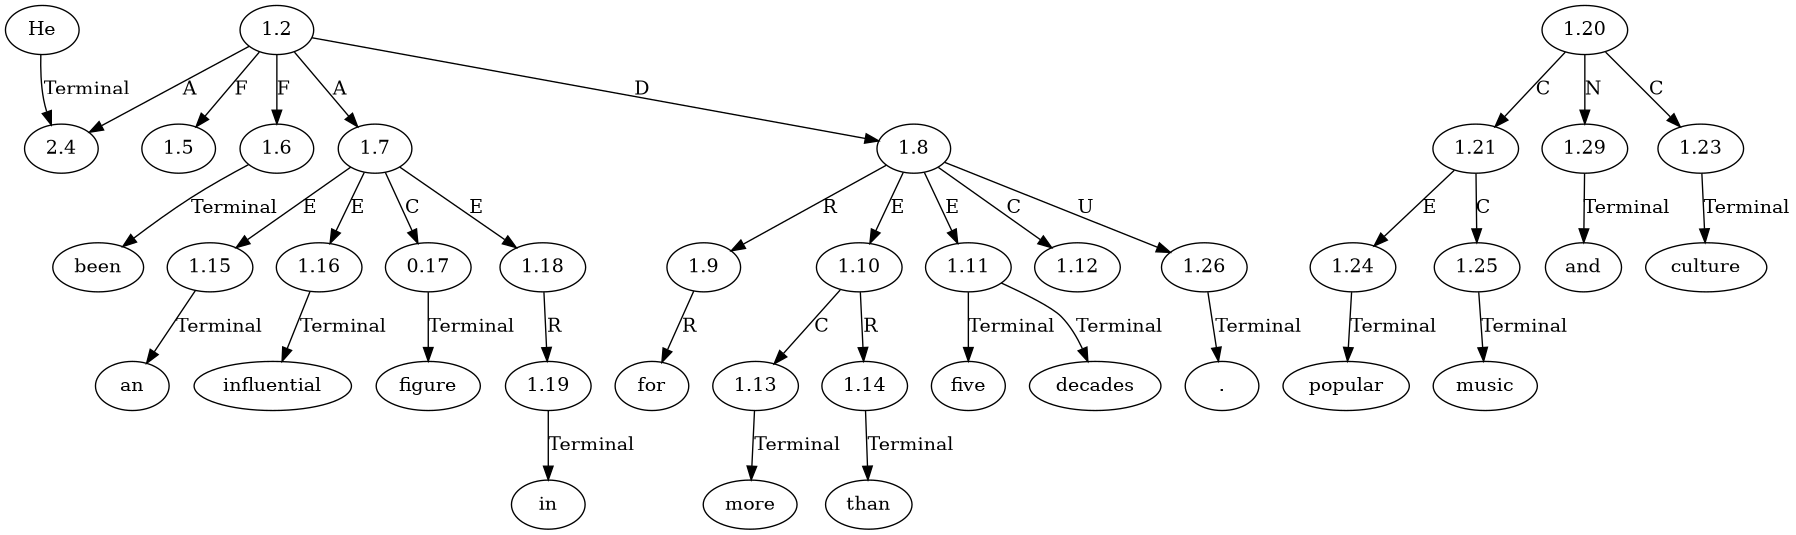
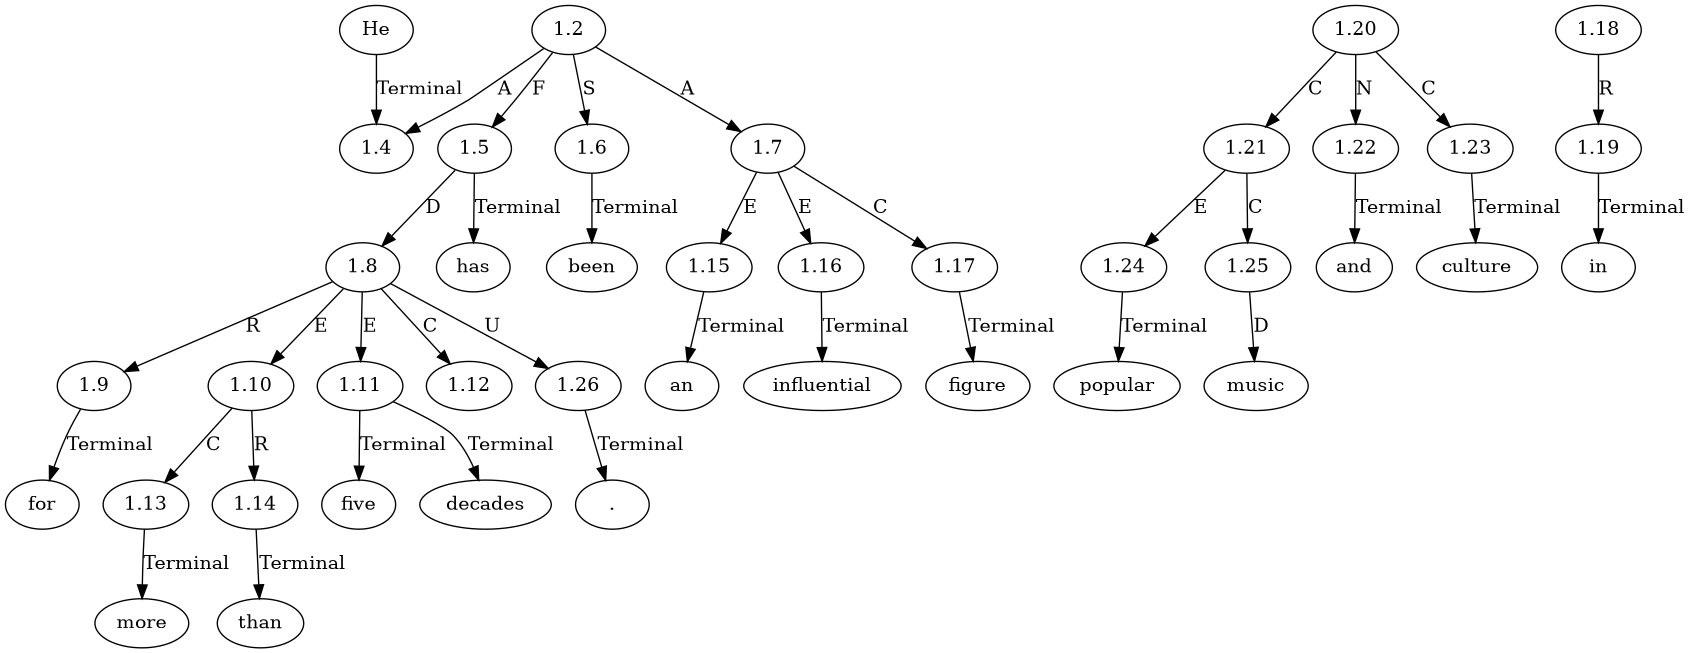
(589, 88) -> (423, 203)
(284, 89) -> (589, 89)
(61, 149) -> (376, 149)
(1585, 149) -> (1356, 149)
(452, 203) -> none
(428, 267) -> (955, 267)
none -> (473, 267)
(689, 327) -> (110, 445)
(1525, 327) -> (1262, 327)
